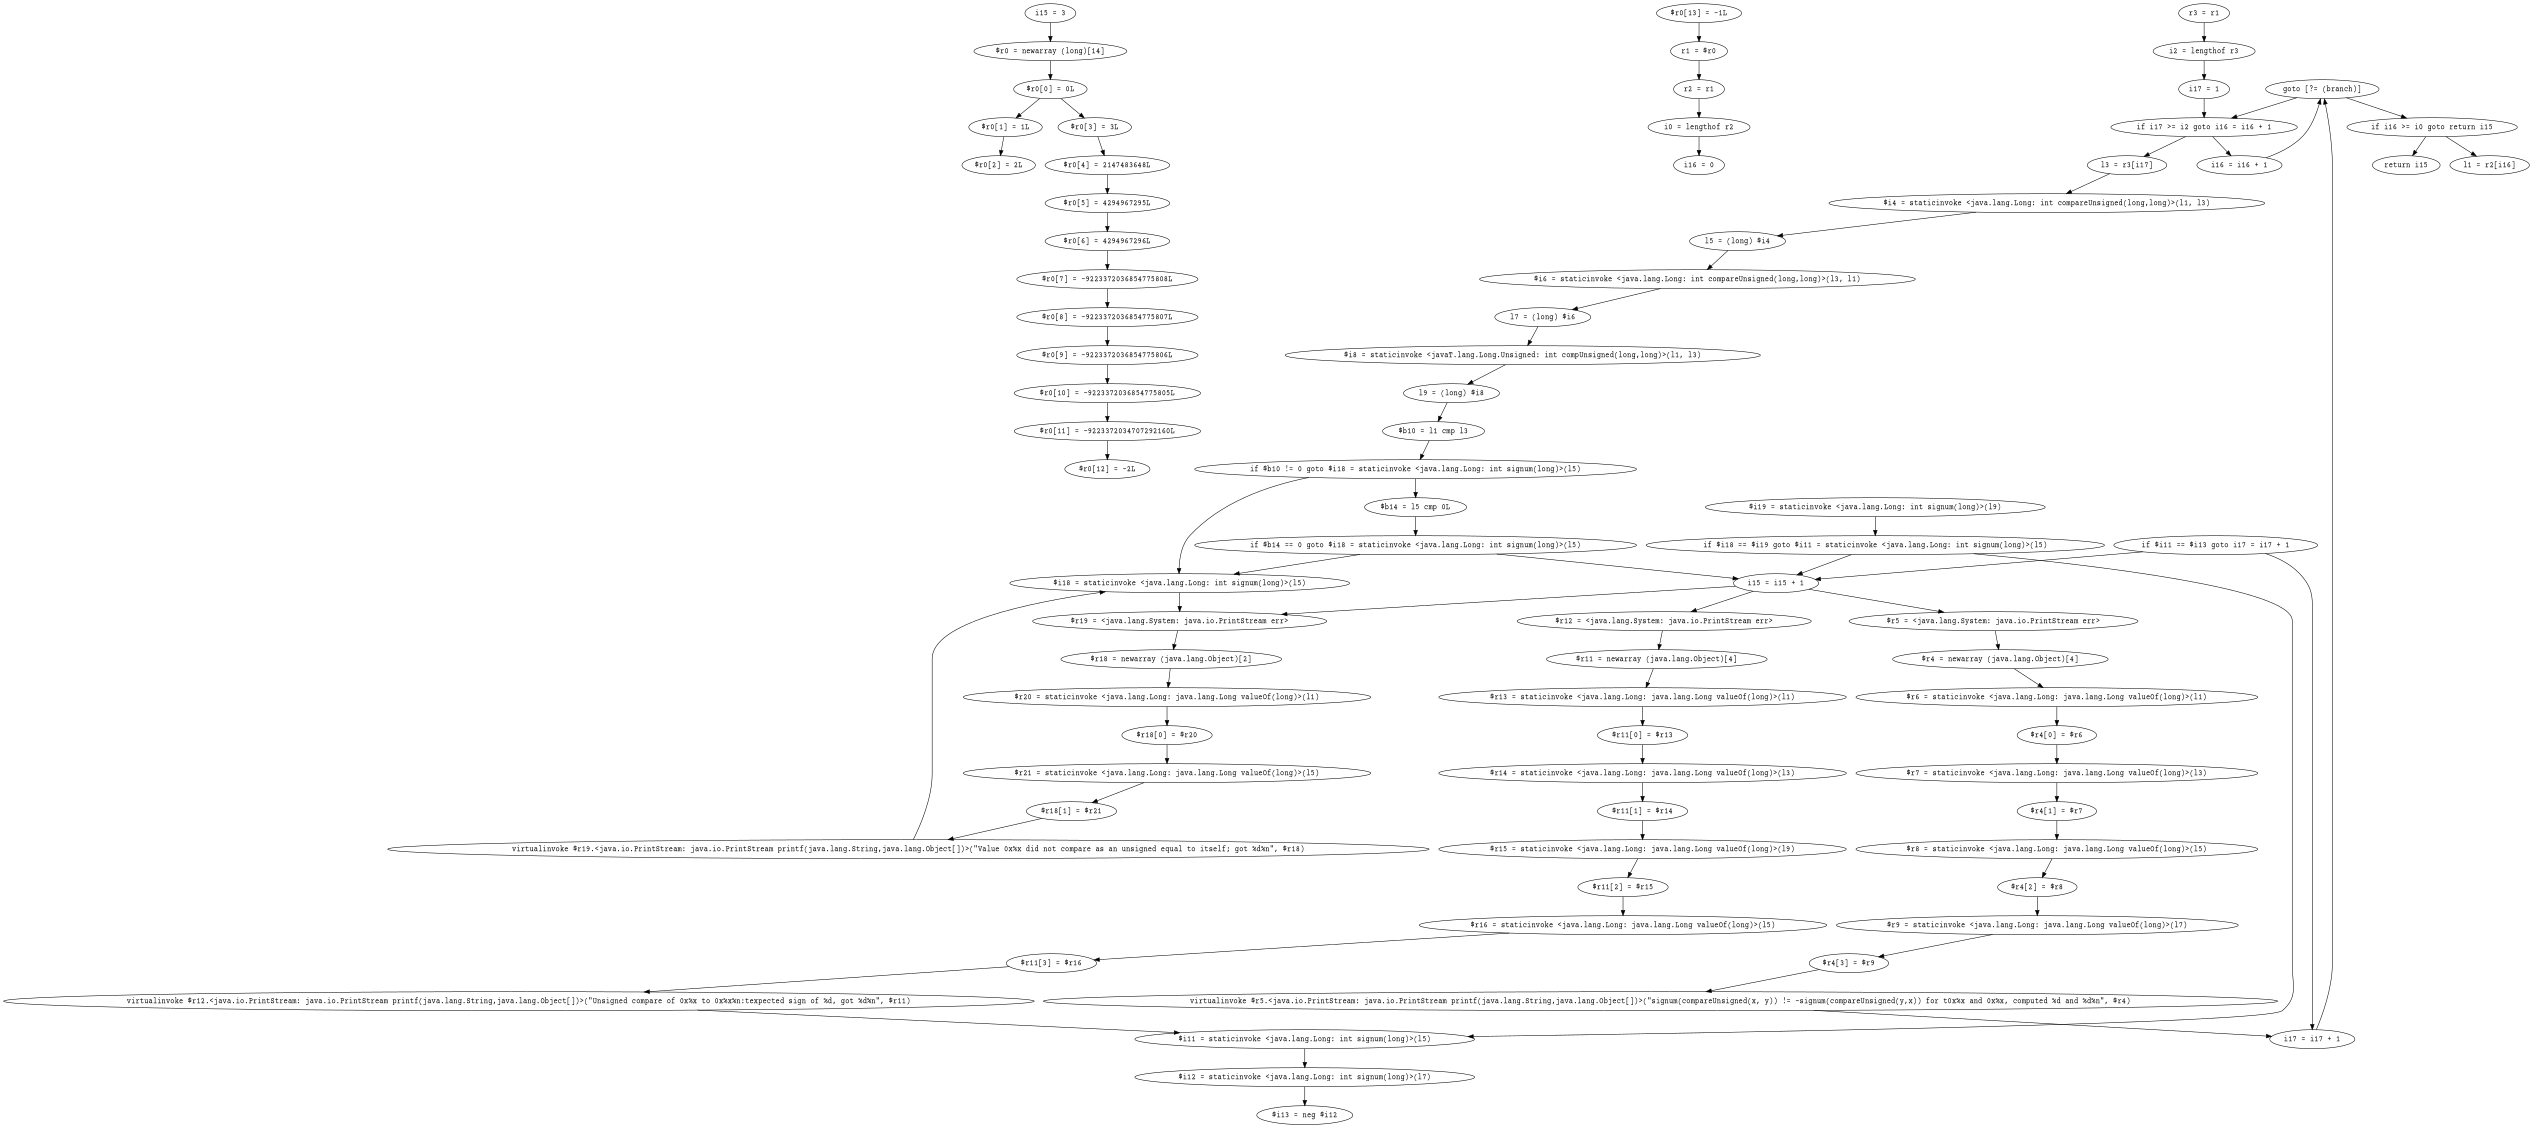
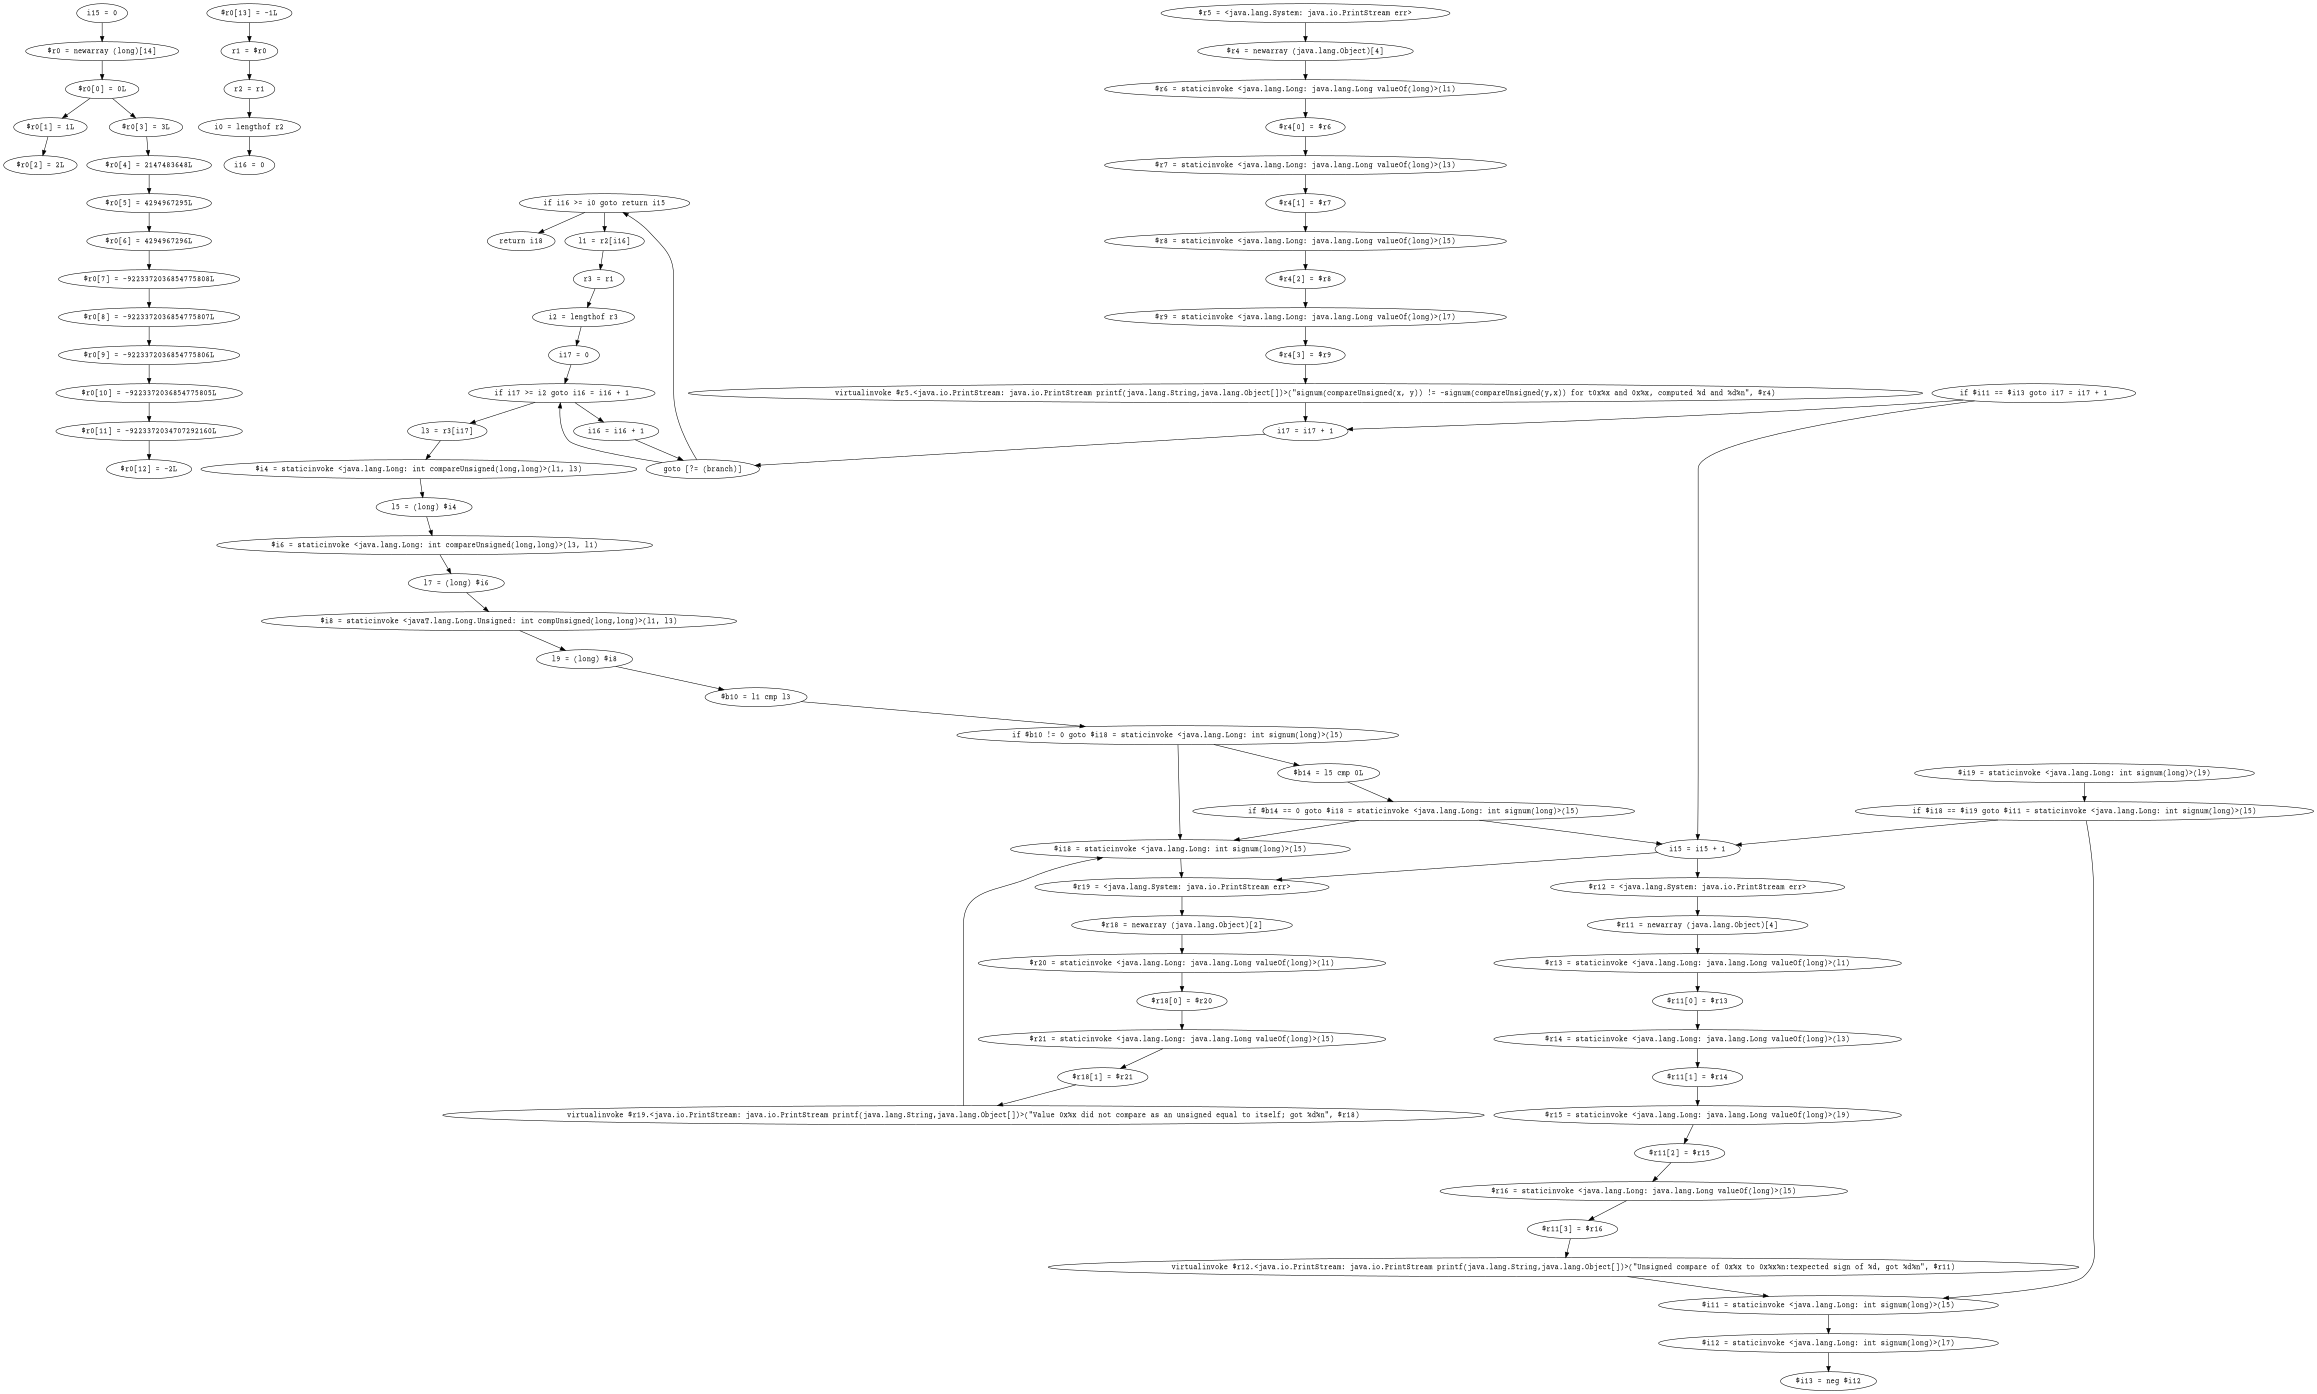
(1050, 13) -> (102, 13)
(2204, 89) -> (574, 355)
(2406, 165) -> (521, 241)
none -> (602, 258)
(1874, 600) -> none
